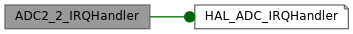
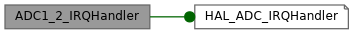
(77, 17) -> (77, 17)
